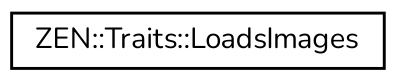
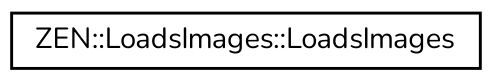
(198, 41) -> (246, 41)
